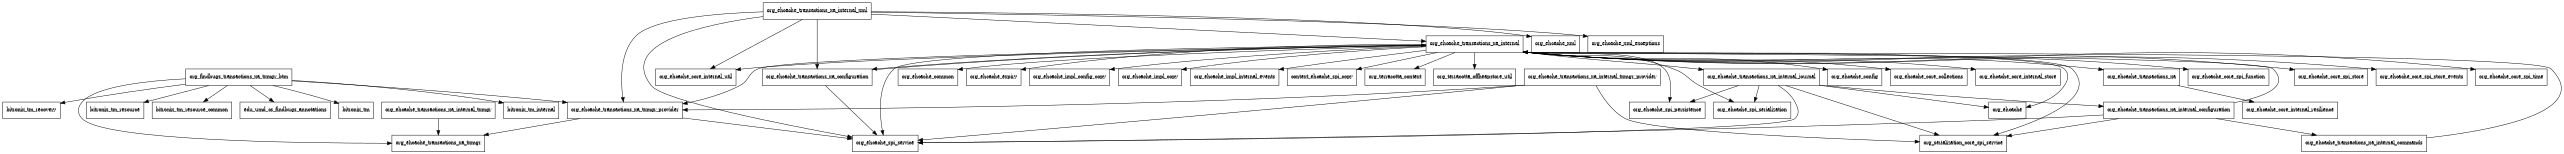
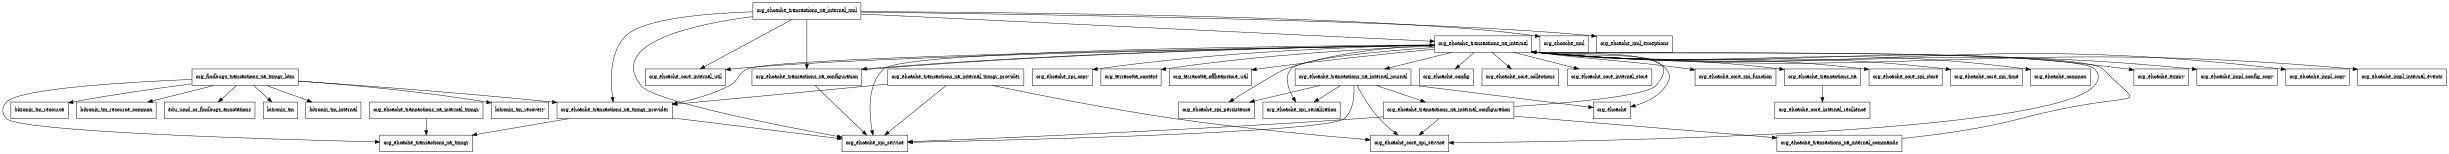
(1322, 77) -> (1063, 77)
(2422, 77) -> none
(1963, 143) -> (1410, 143)
